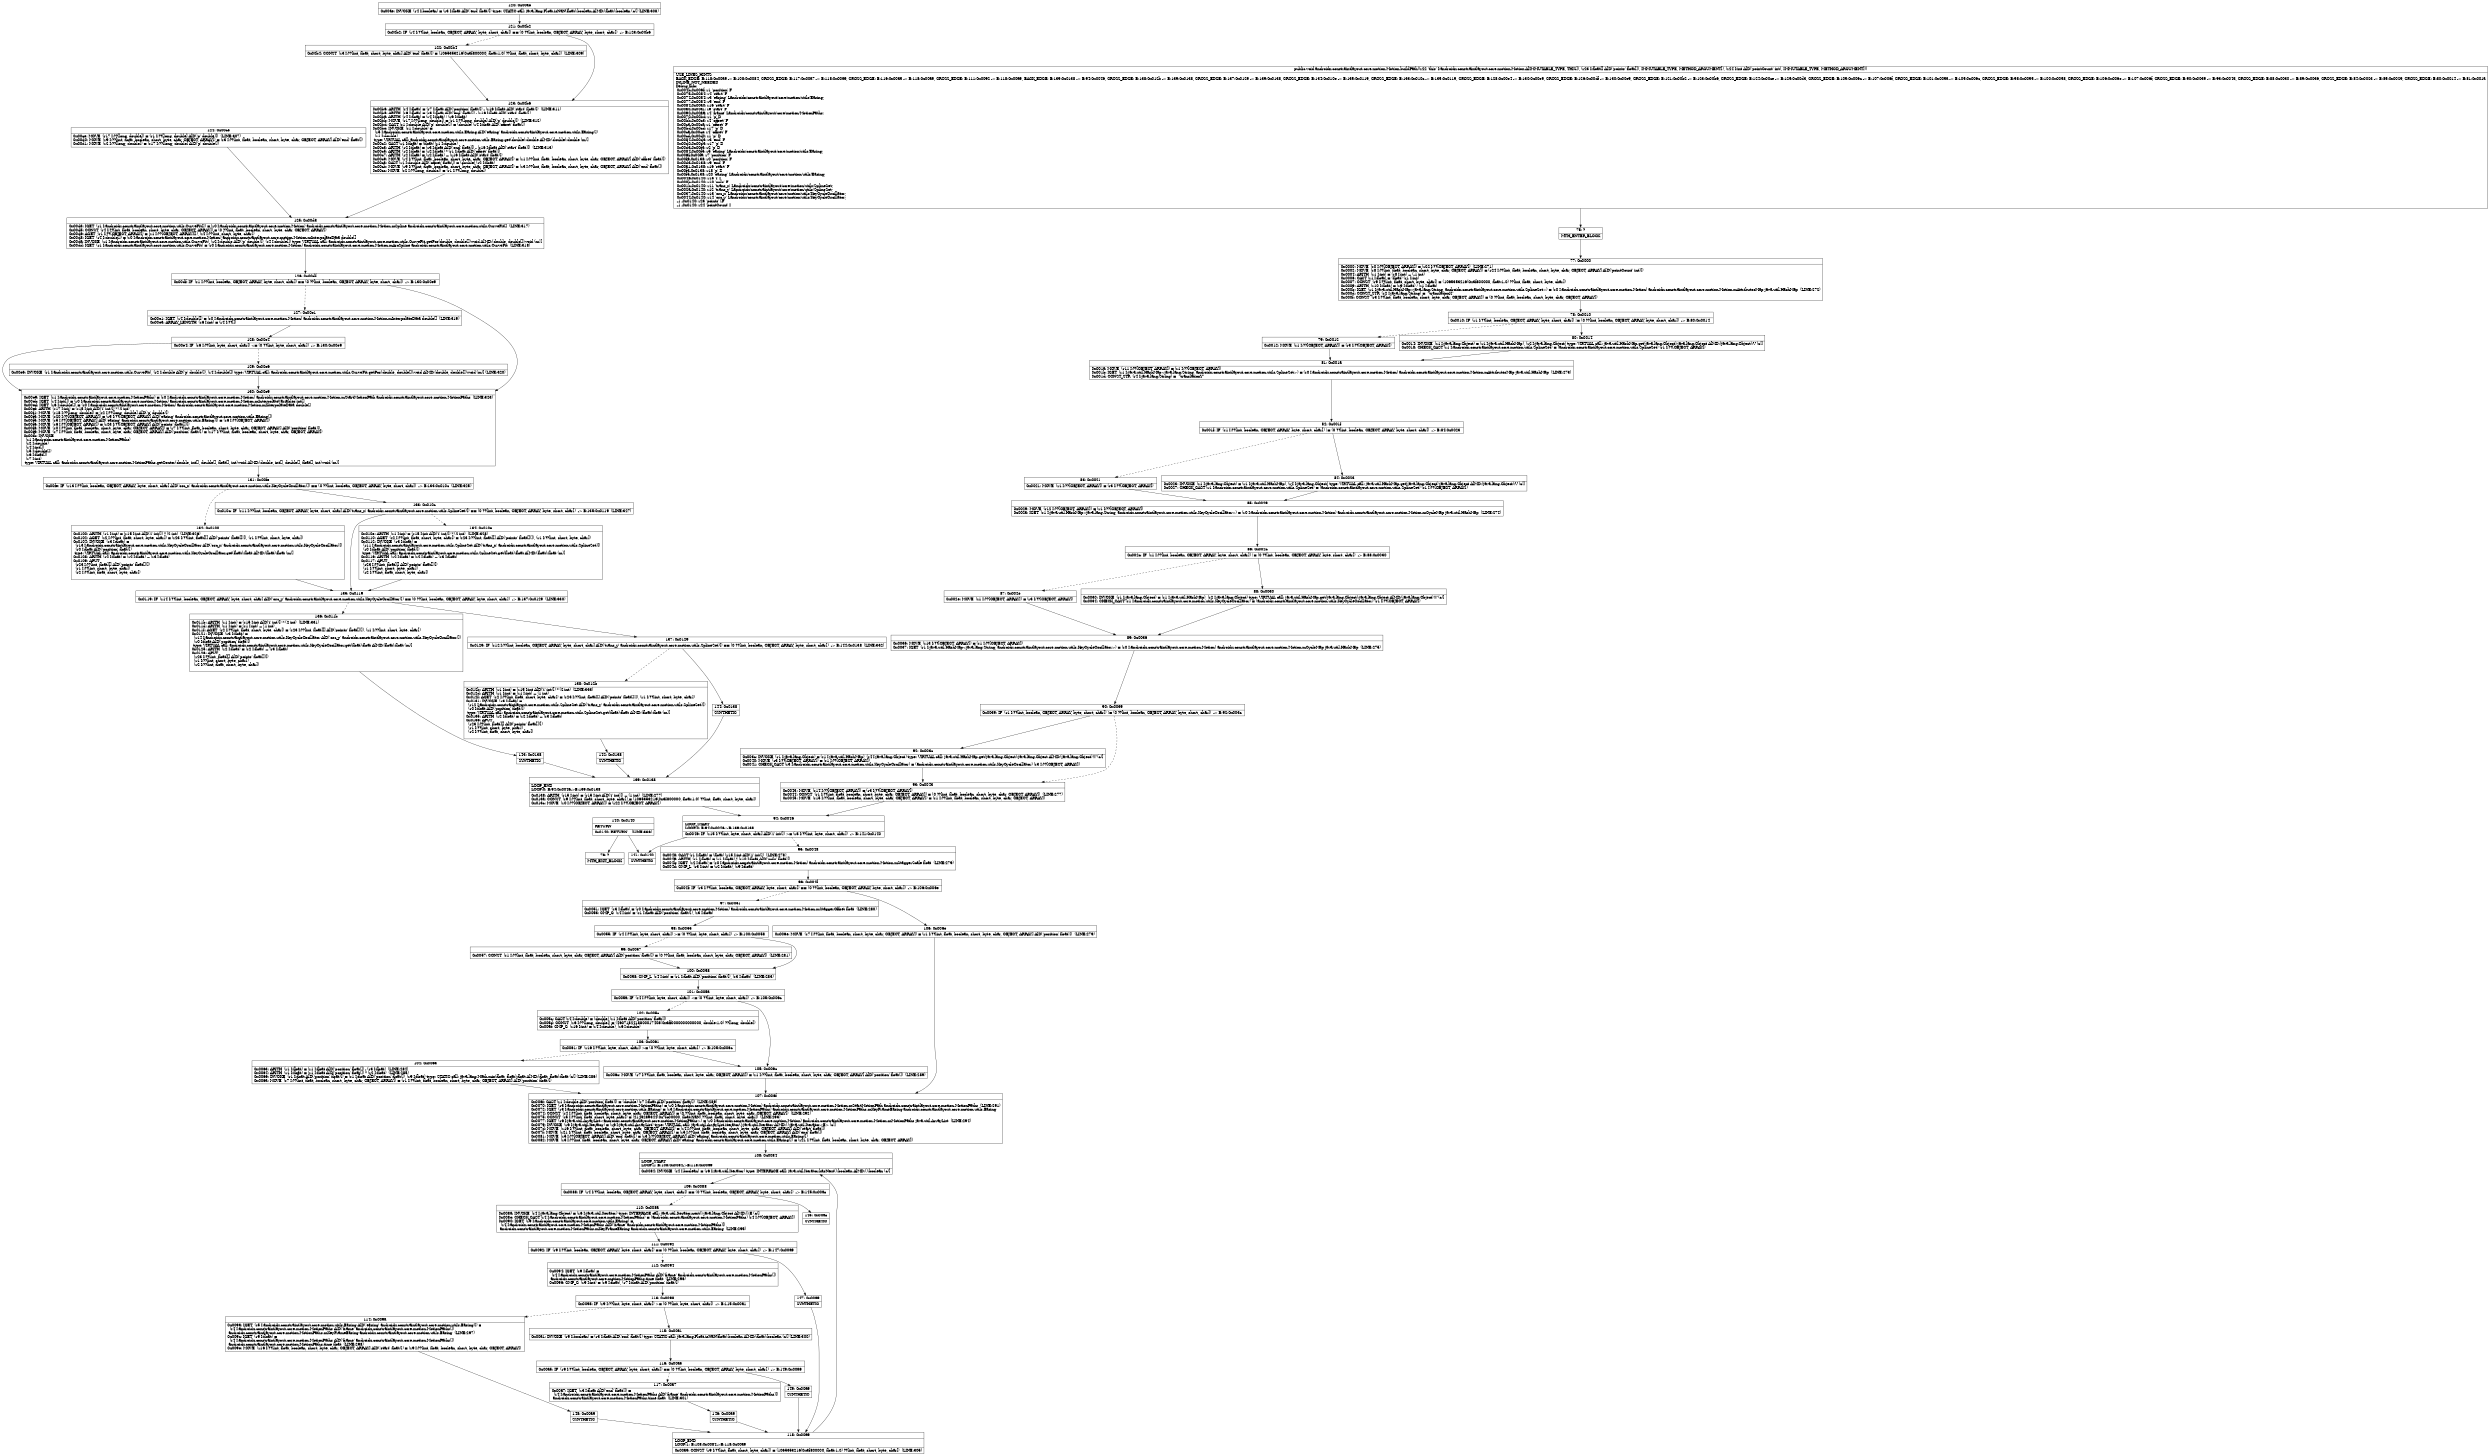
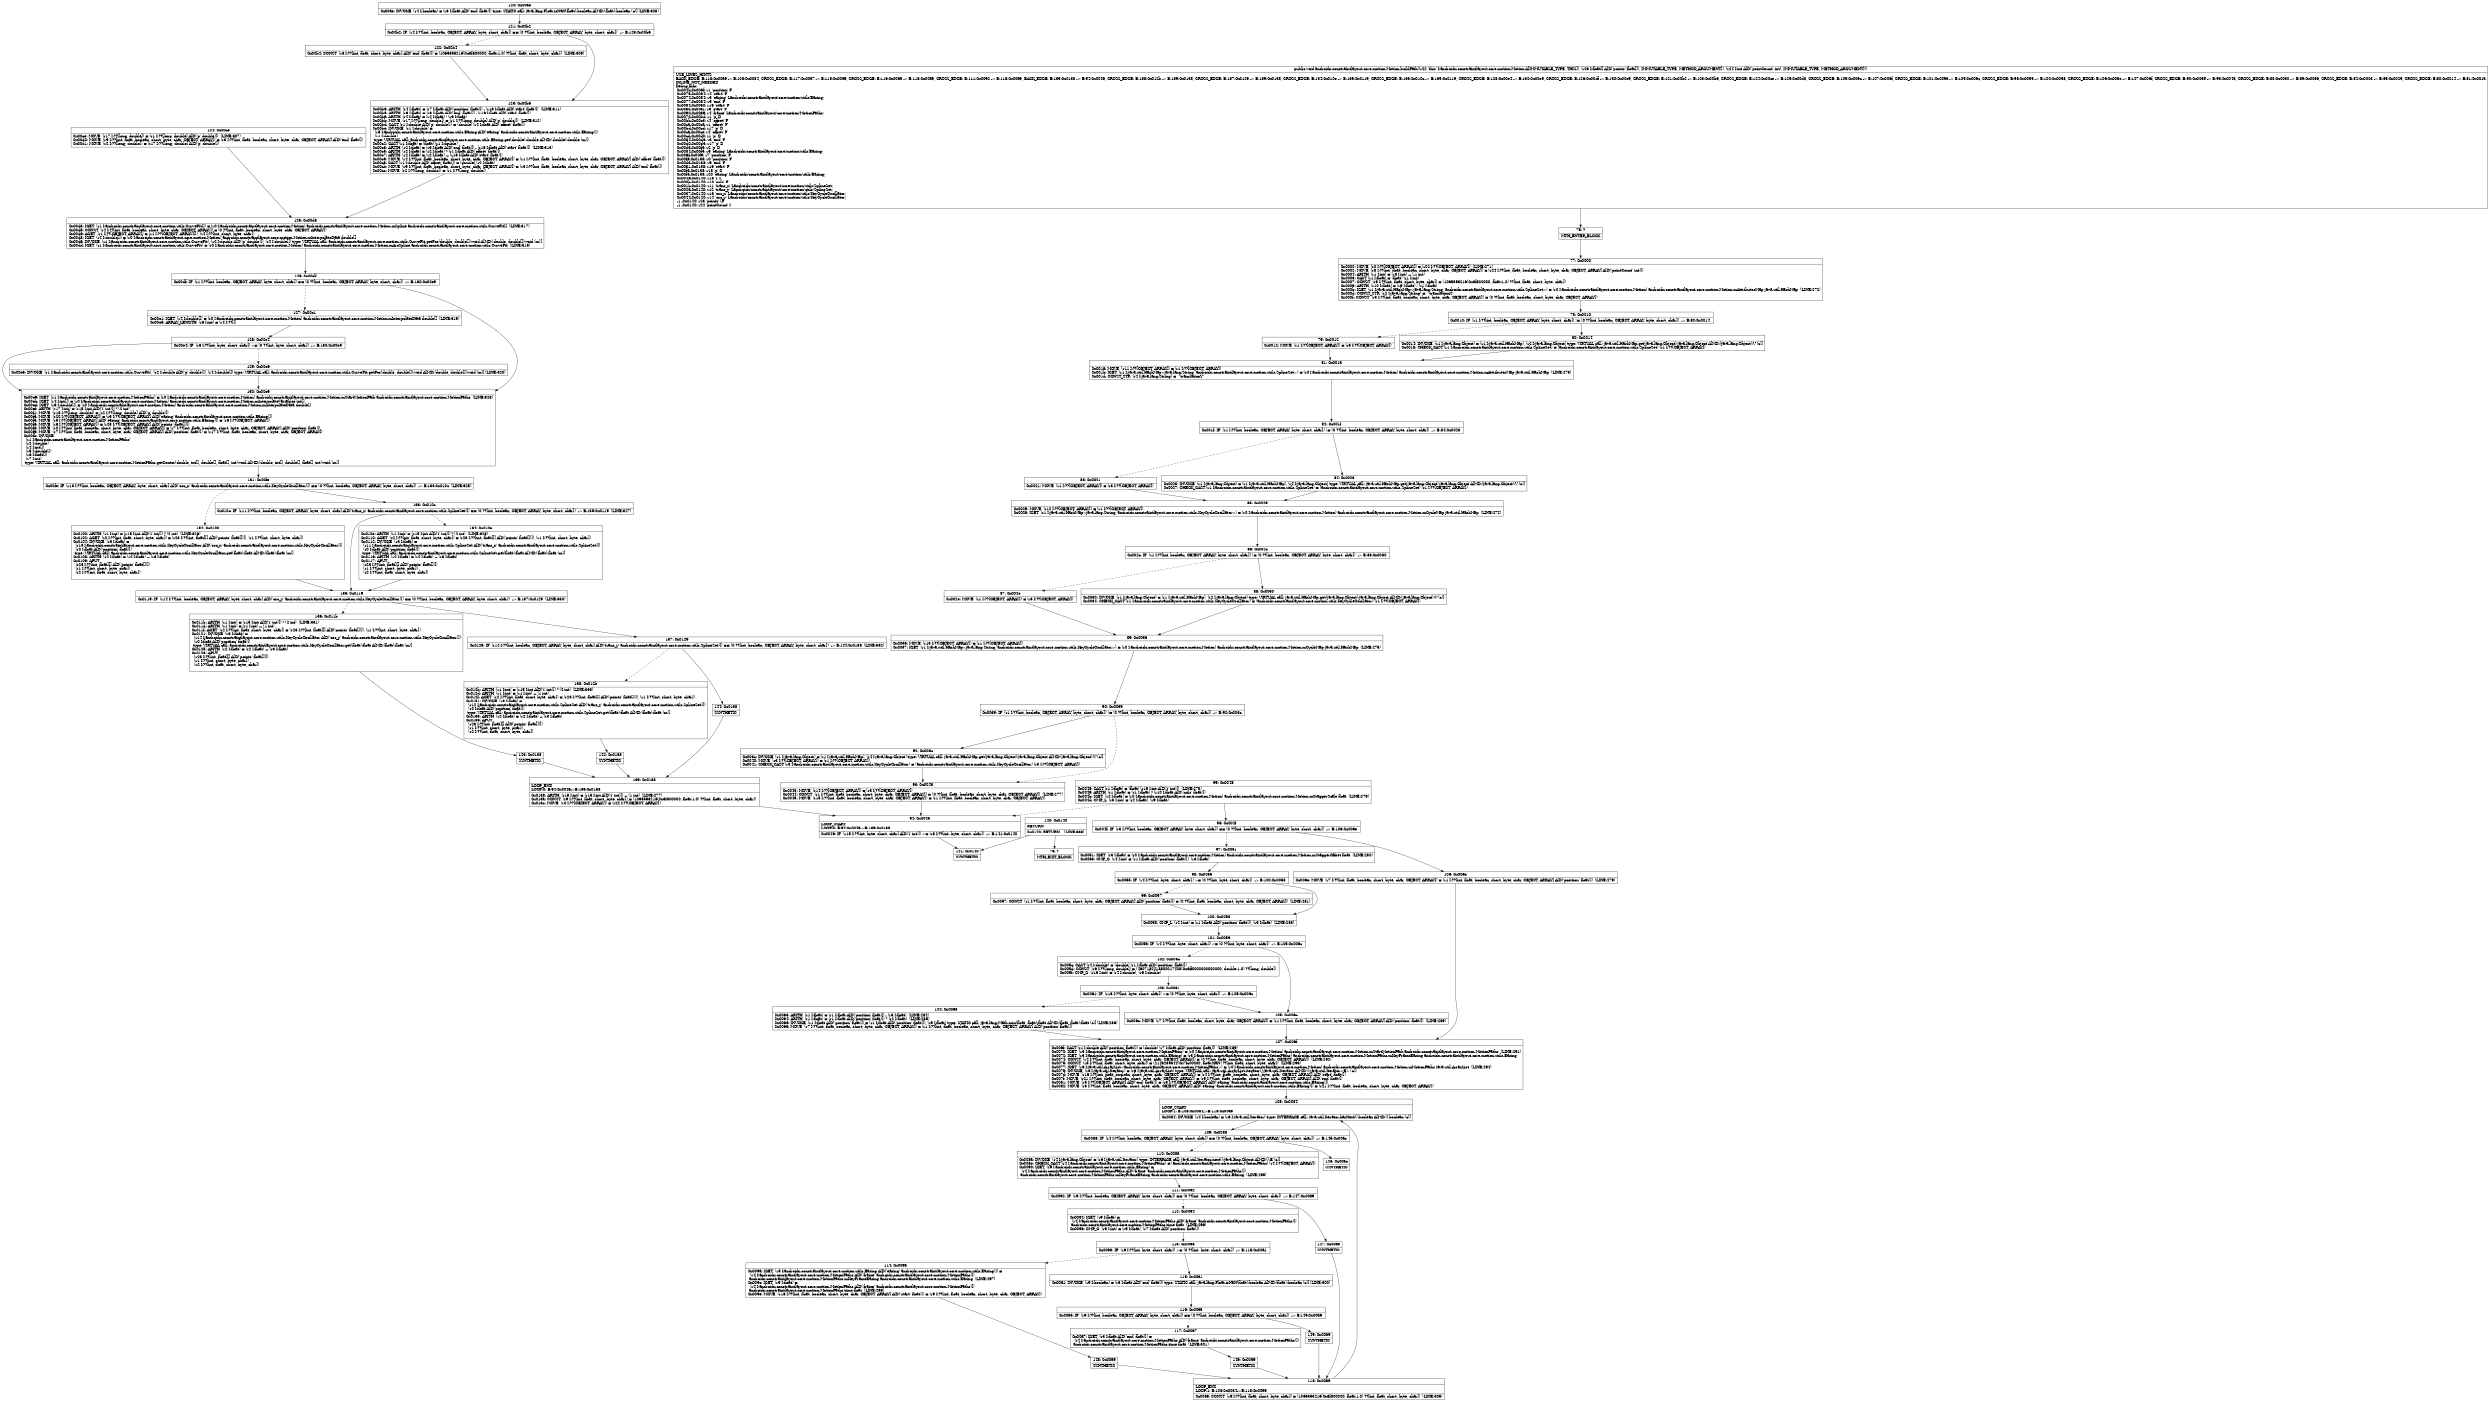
(795, 841) -> (1069, 810)
